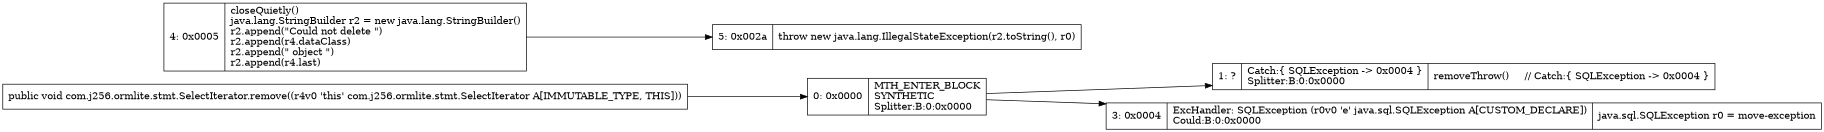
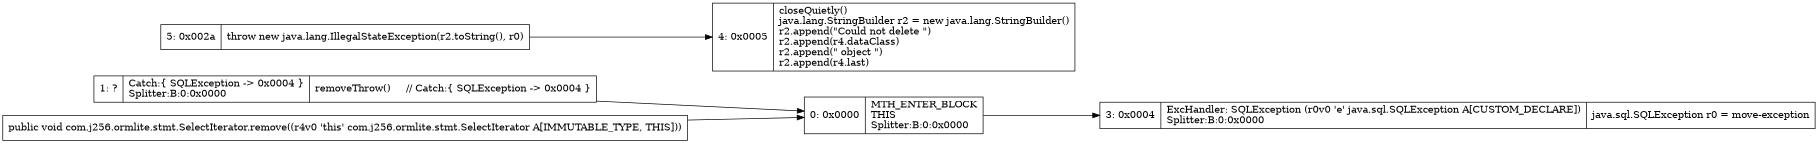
(616, 37) -> (617, 37)
(1096, 90) -> (697, 106)
(904, 96) -> (884, 115)
(1217, 121) -> (1216, 120)
